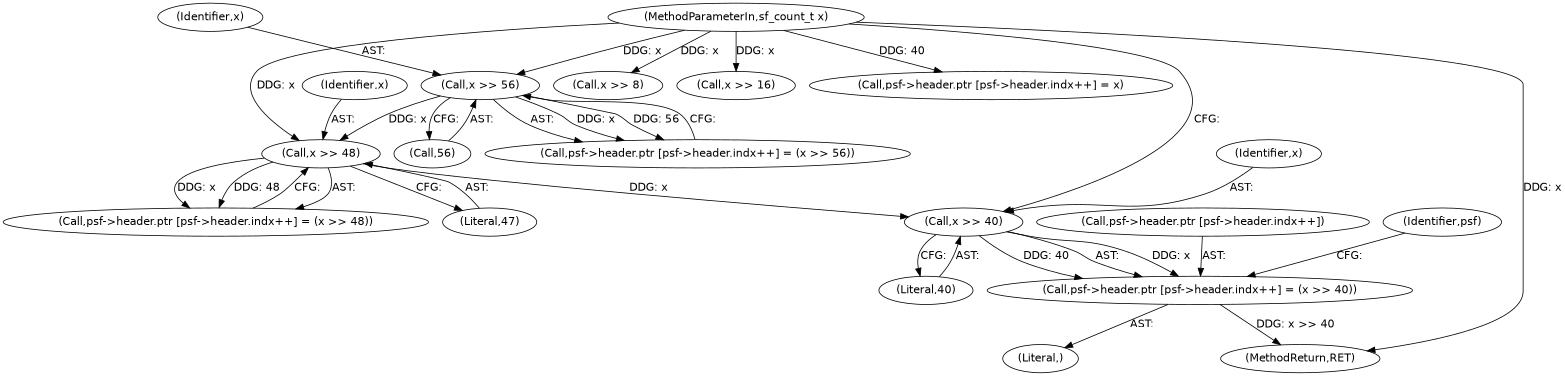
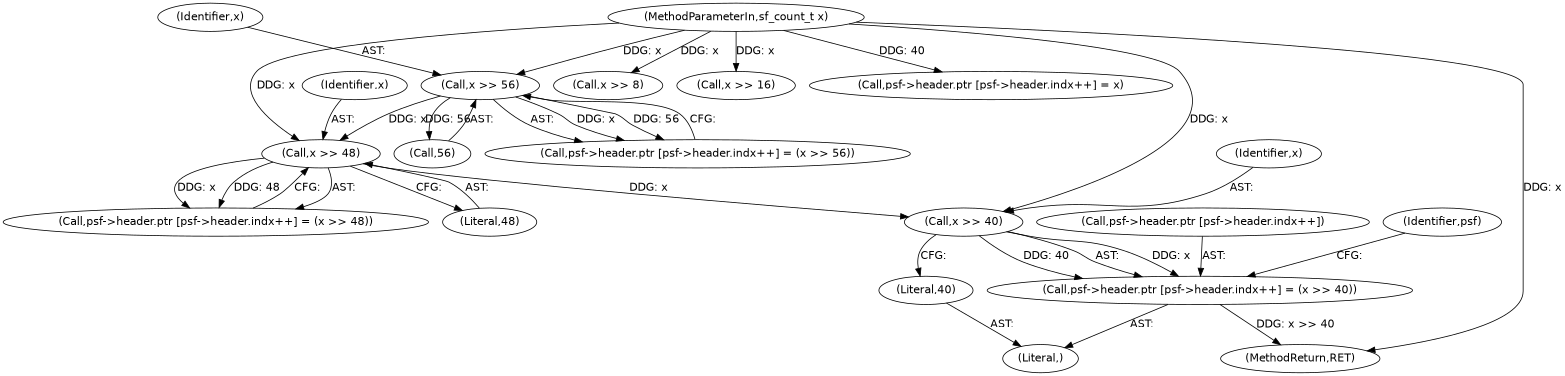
(448, 120) -> (448, 120)
(1209, 120) -> (1209, 120)
(490, 222) -> (490, 222)
(951, 262) -> (980, 323)
